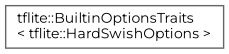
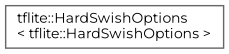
(115, 27) -> (115, 27)
